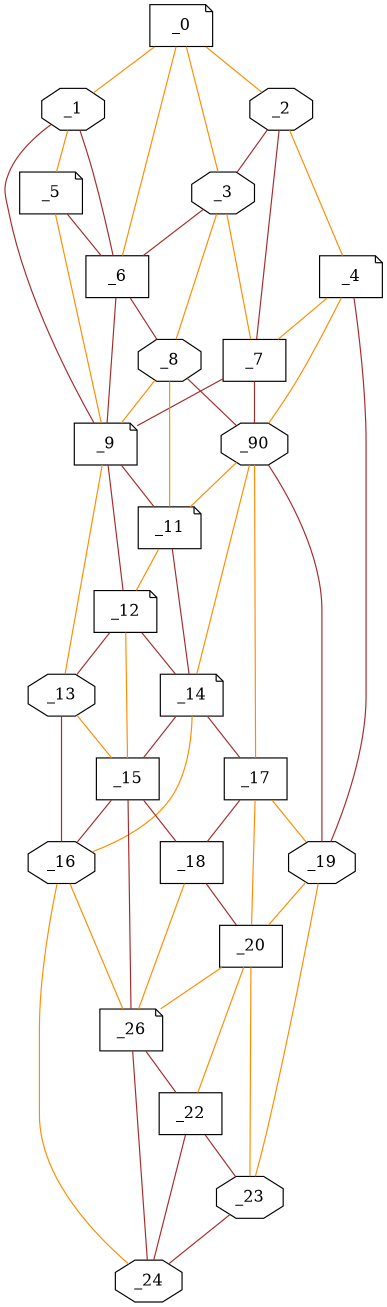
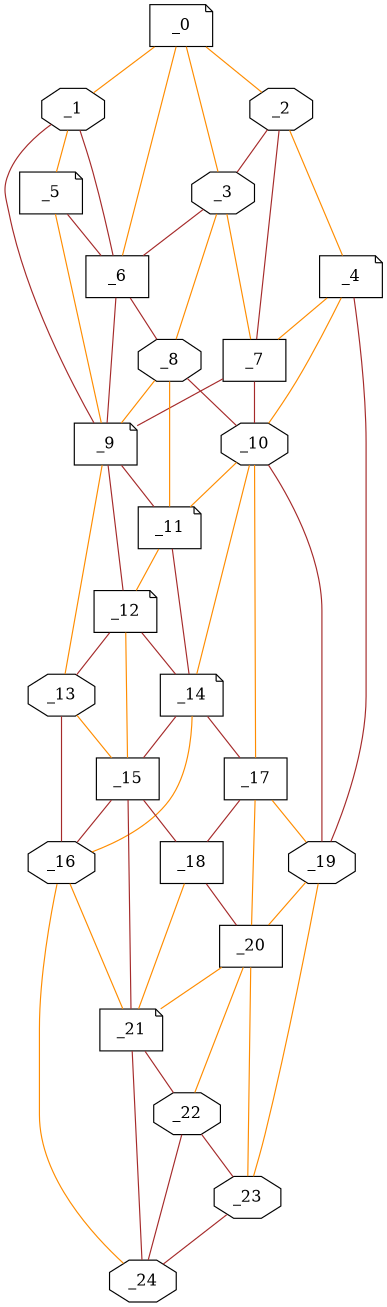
(254, 444) -> (254, 444)
(131, 1030) -> (131, 1030)
(191, 1114) -> (187, 1114)
